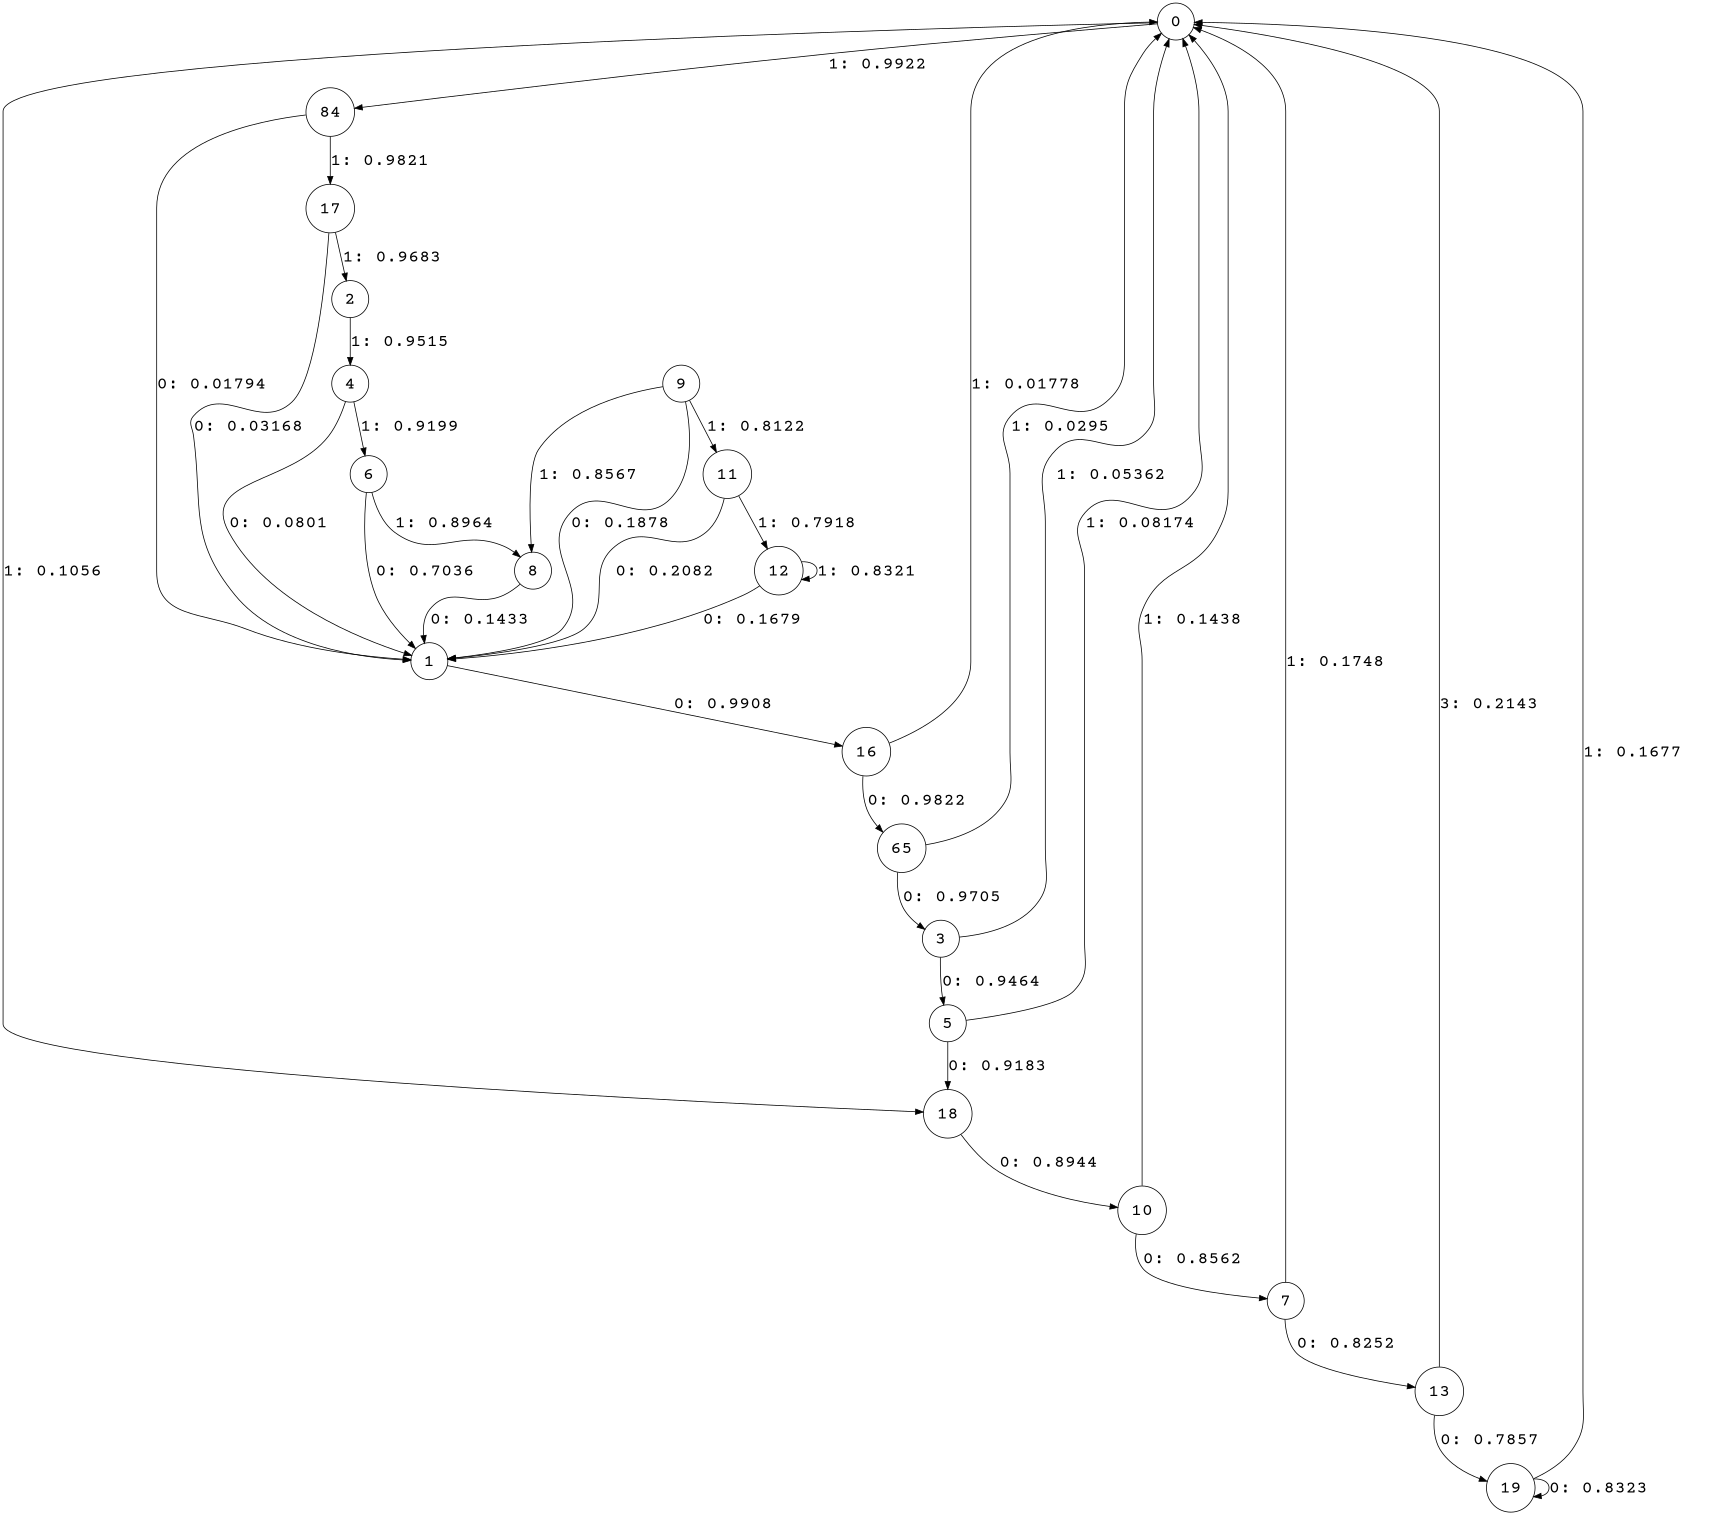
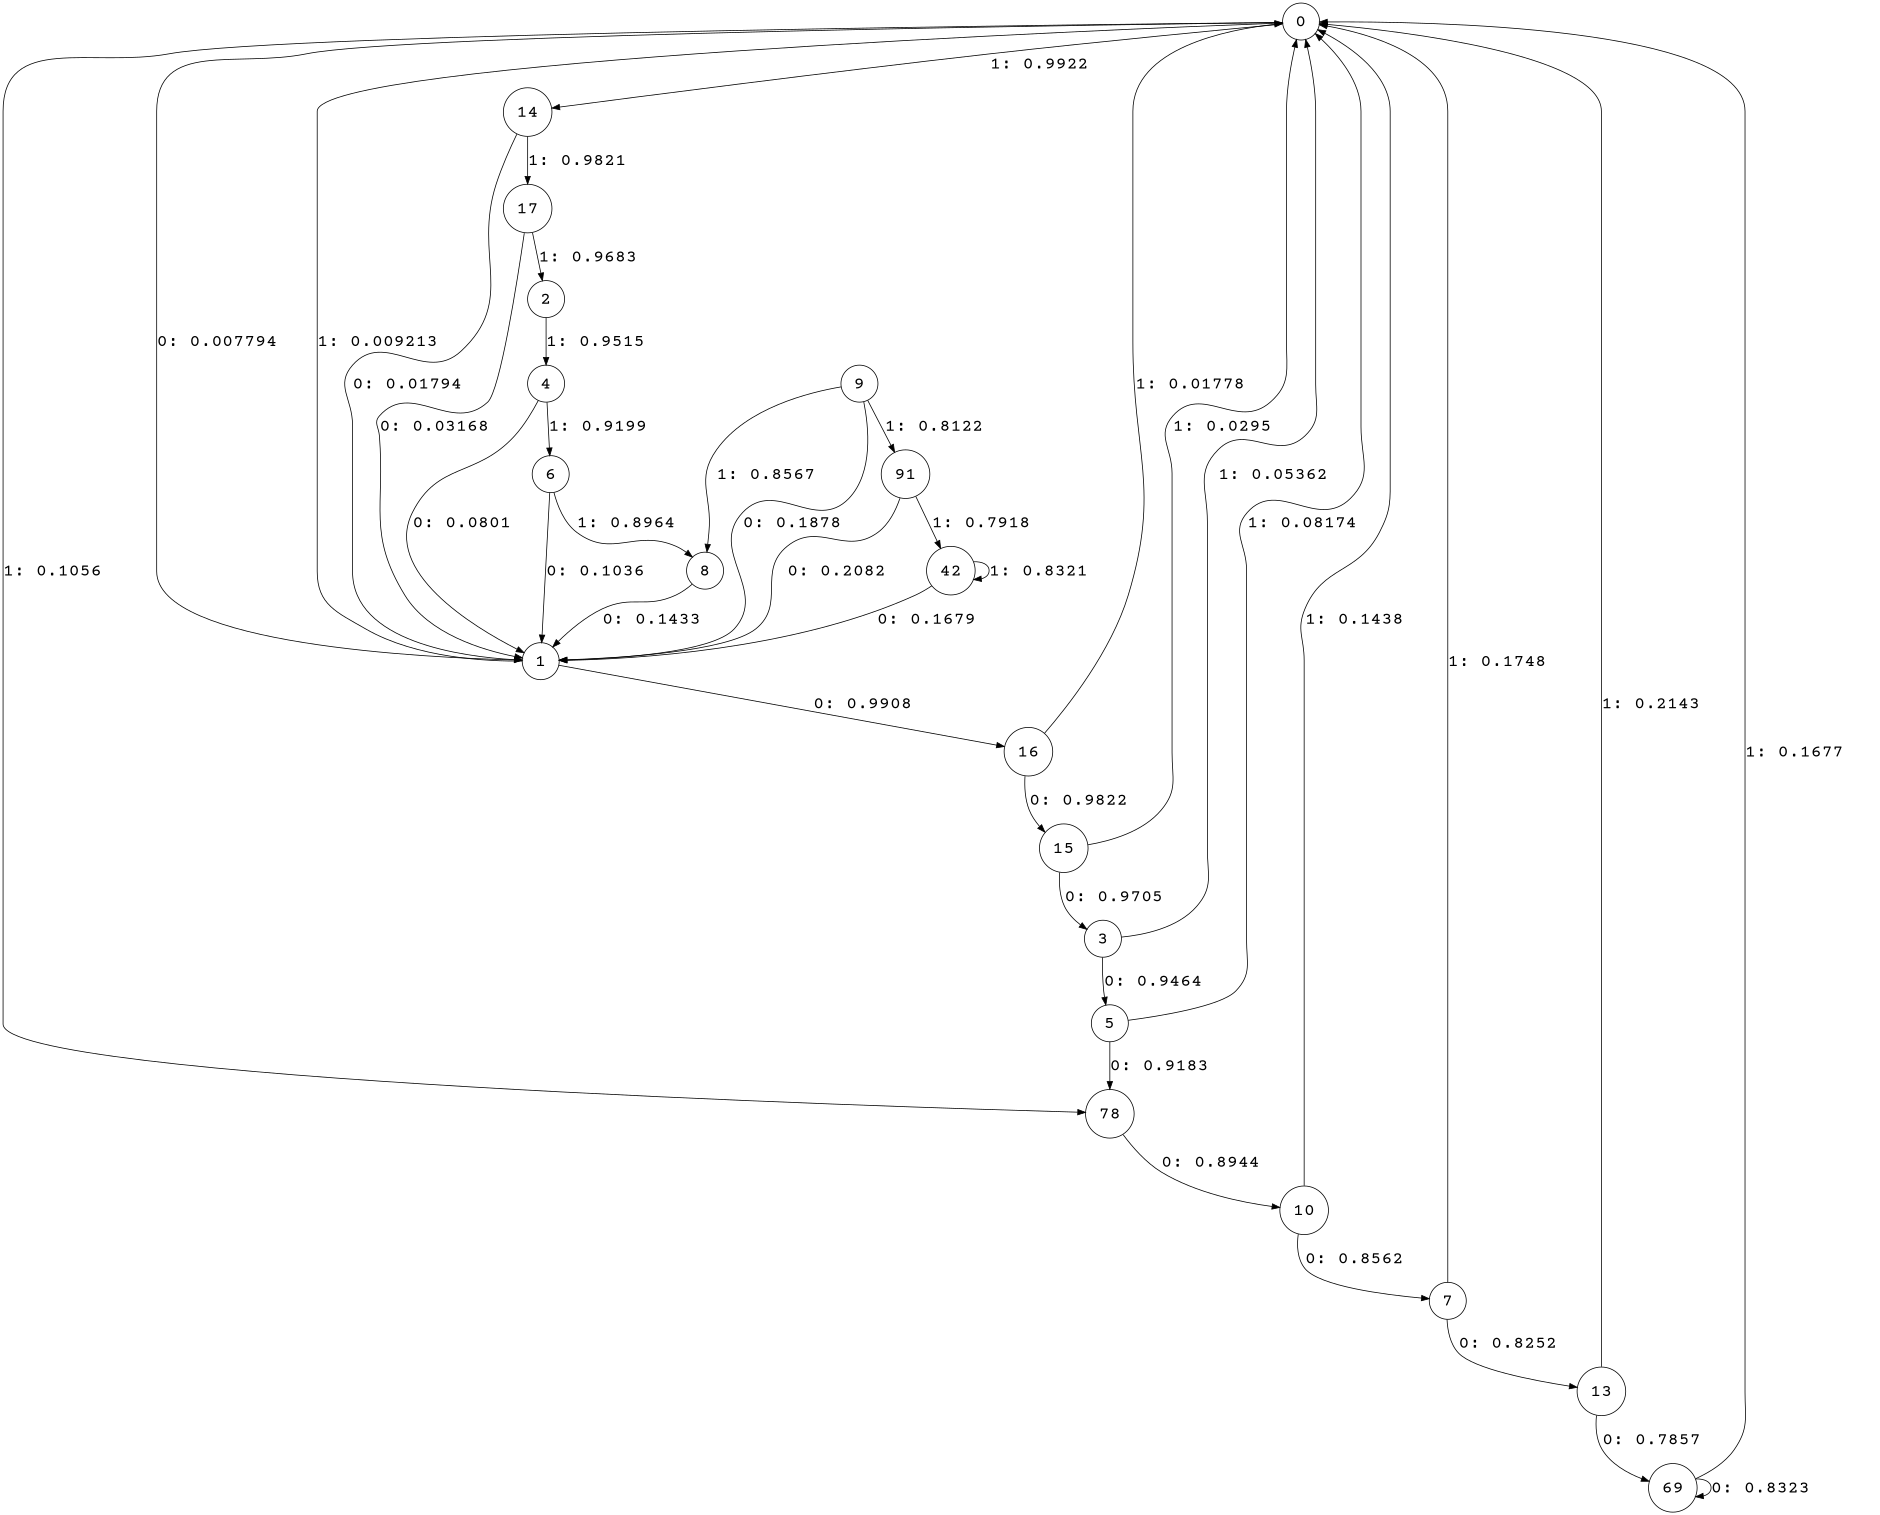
none -> (283, 57)
none -> (443, 78)
(330, 112) -> (528, 112)
(727, 474) -> (906, 474)
(442, 571) -> (612, 571)
(779, 571) -> (951, 571)
(1505, 703) -> (1667, 703)
(902, 848) -> (1064, 848)
(948, 1114) -> (1110, 1114)
(1511, 1488) -> (1673, 1488)
